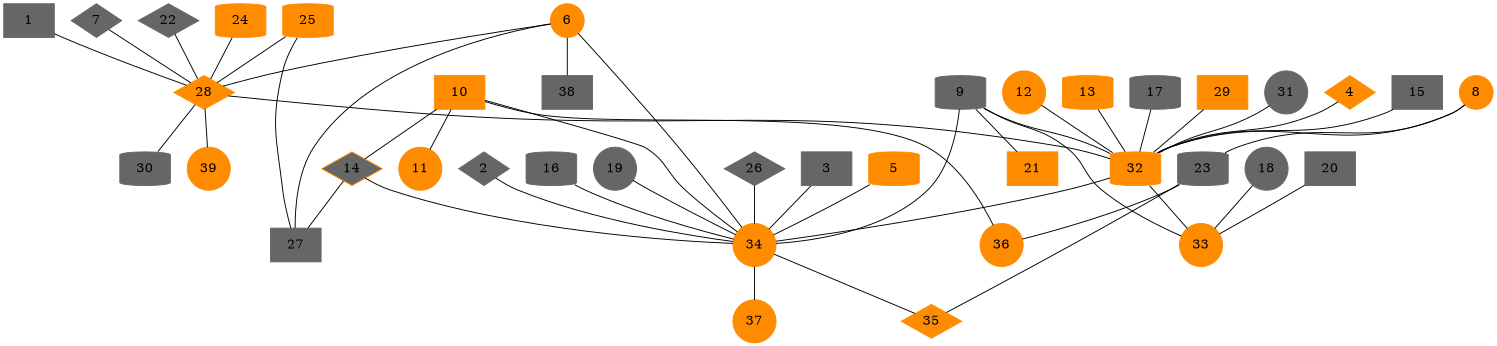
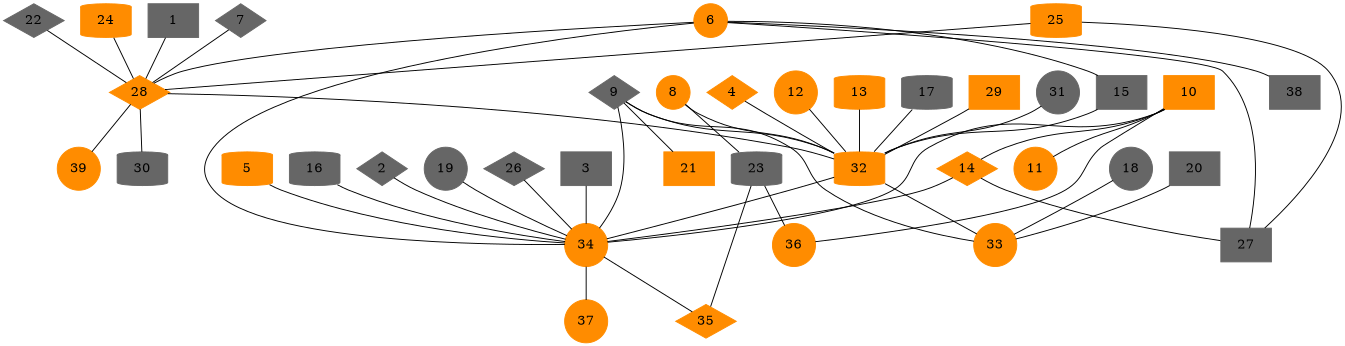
none -> (1008, 49)
(960, 92) -> (614, 92)
(352, 169) -> (967, 169)
